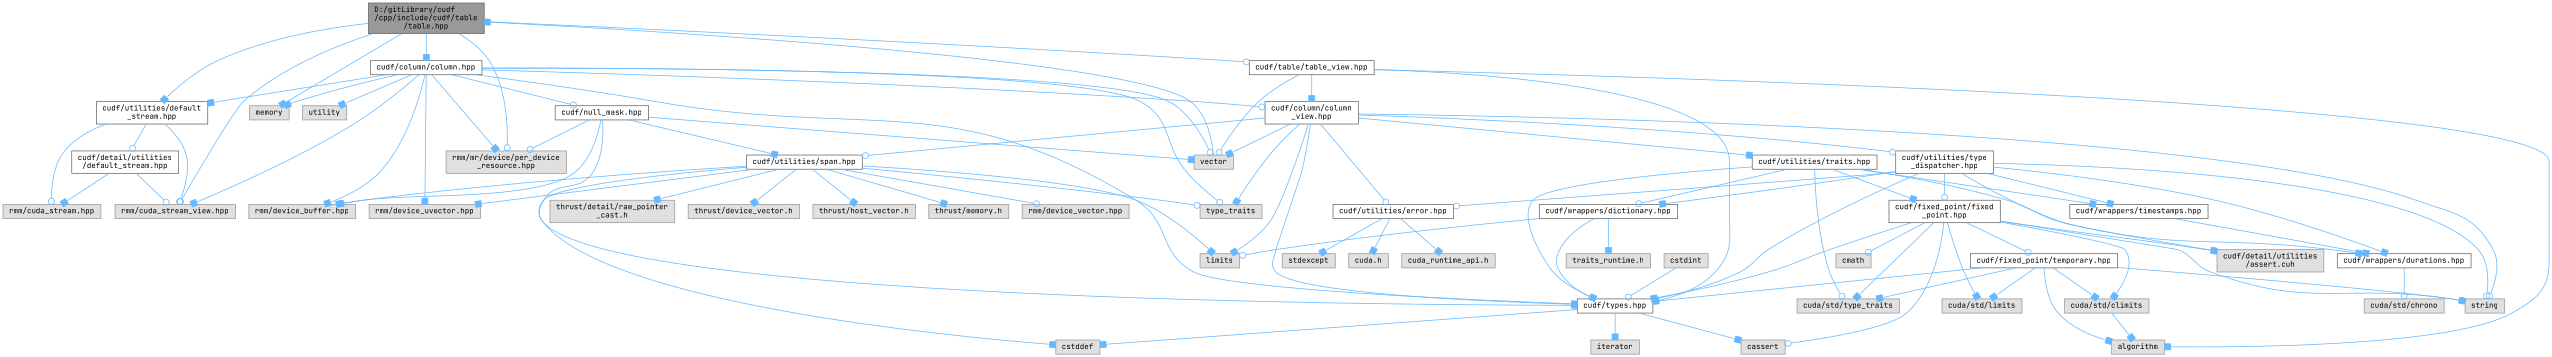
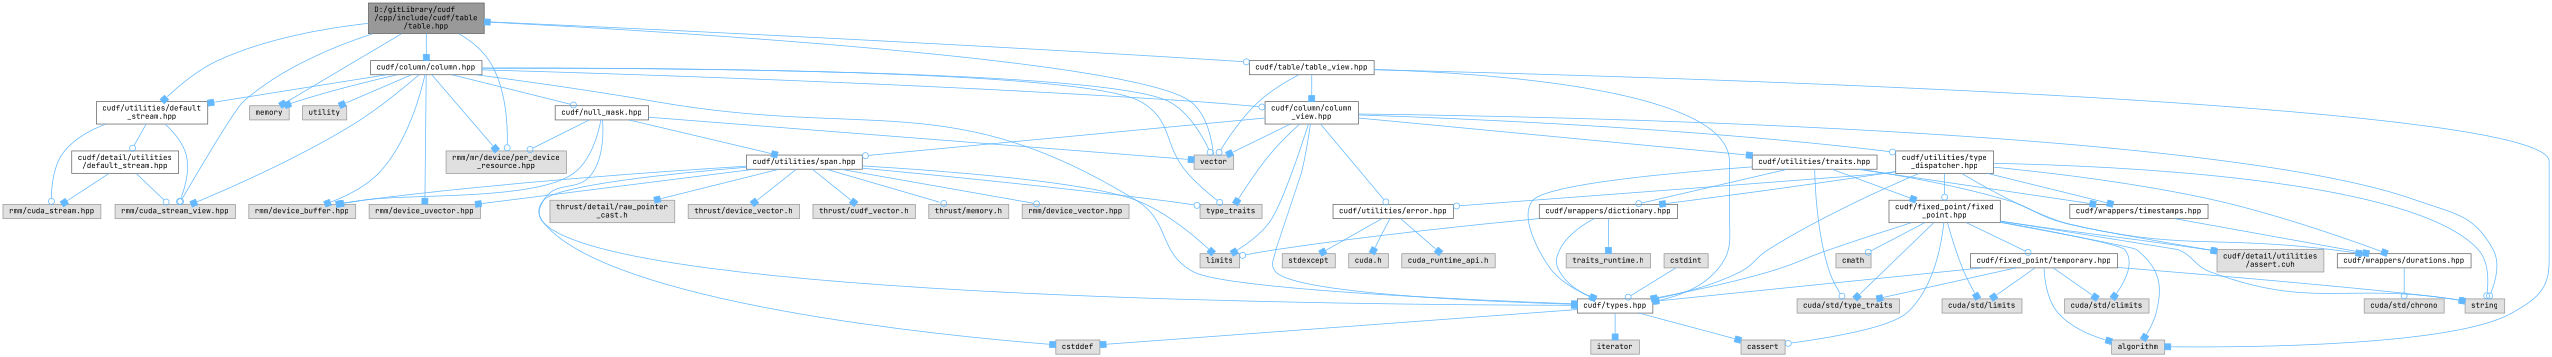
(883, 186) -> (883, 186)
(864, 211) -> (864, 211)
(2120, 324) -> (2132, 248)
